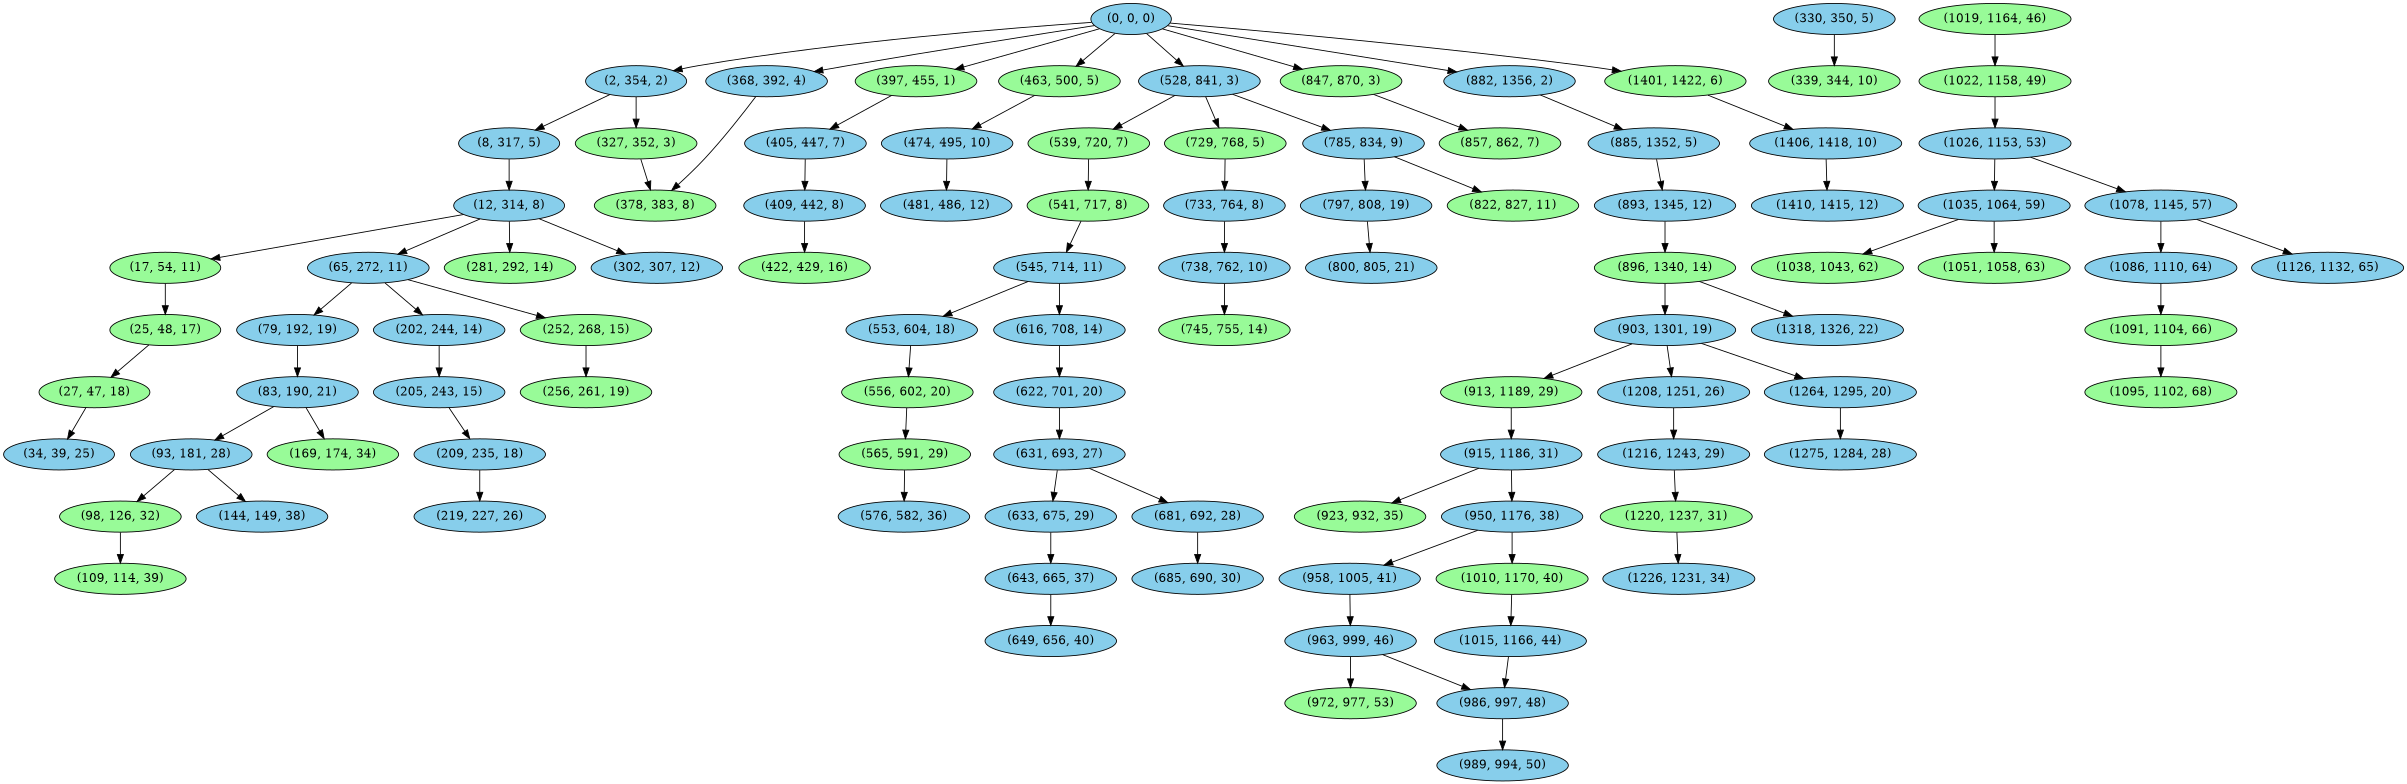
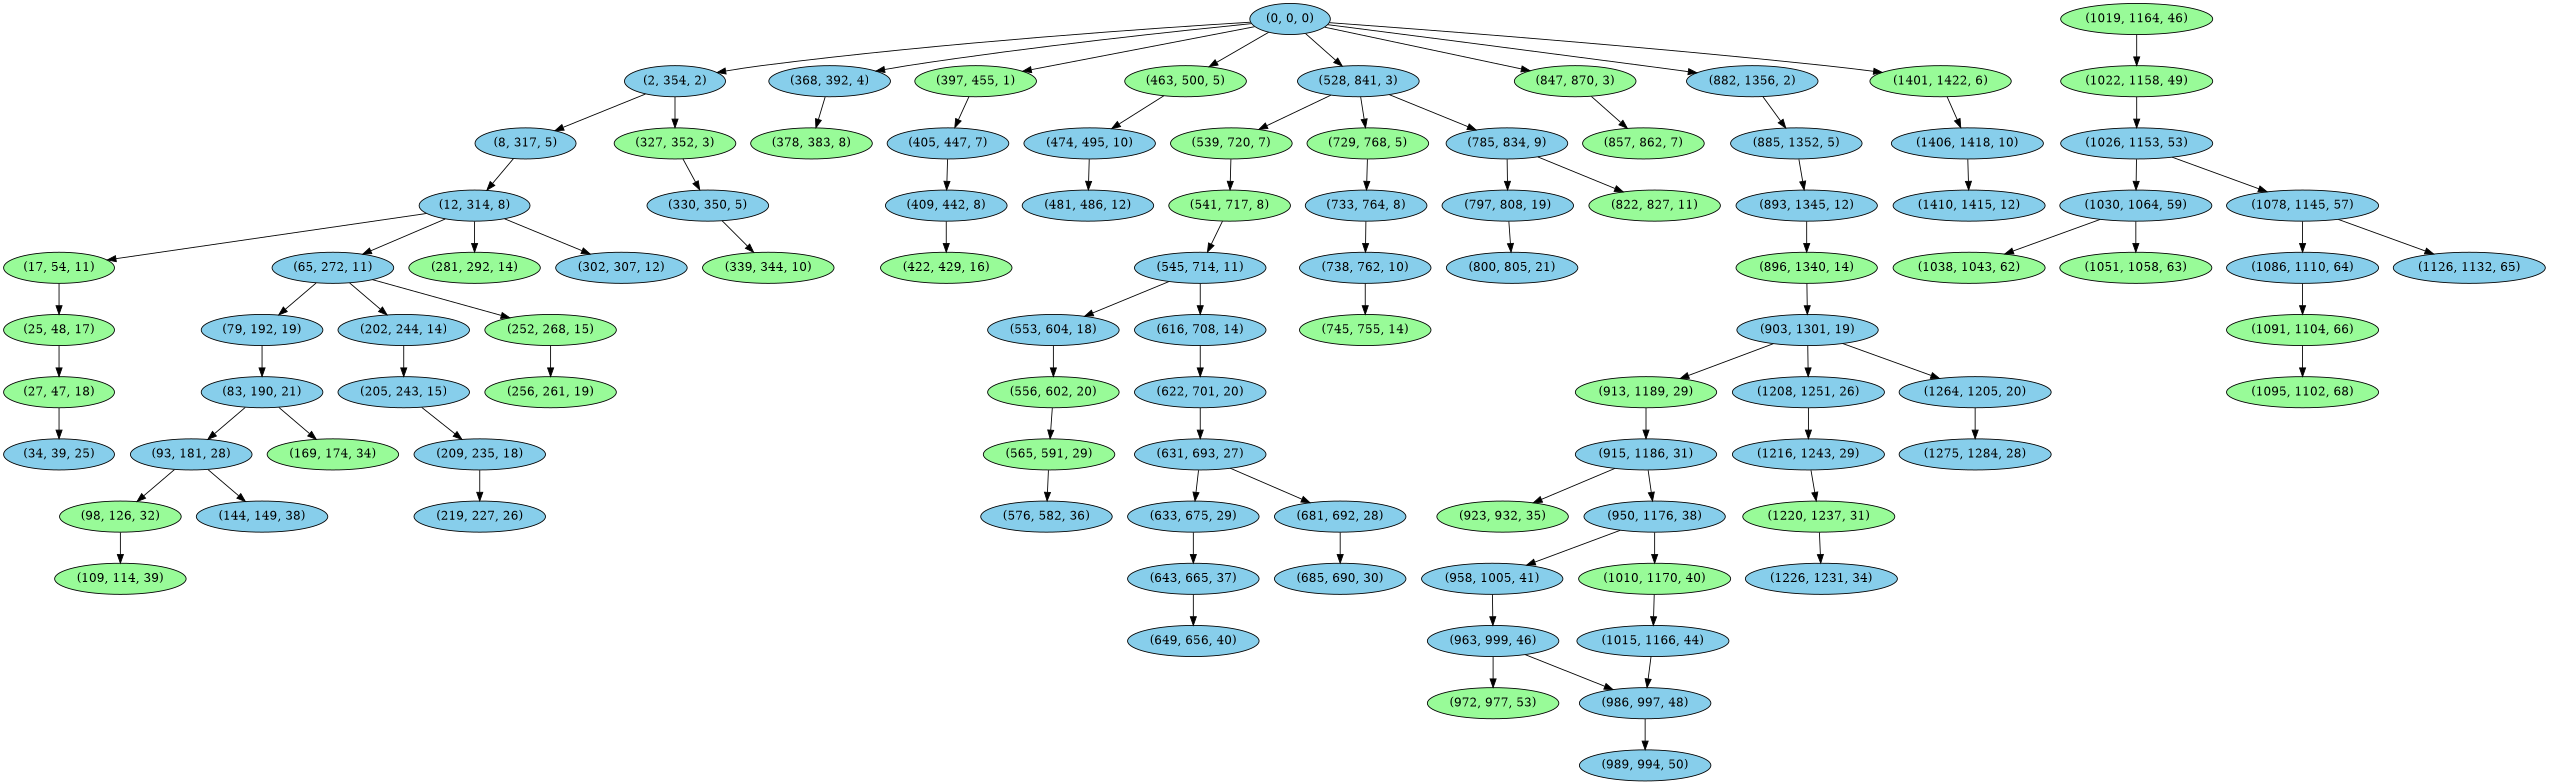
(644, 170) -> (689, 170)
(1994, 206) -> (2136, 206)
(1827, 330) -> none
(1840, 392) -> (1975, 392)
